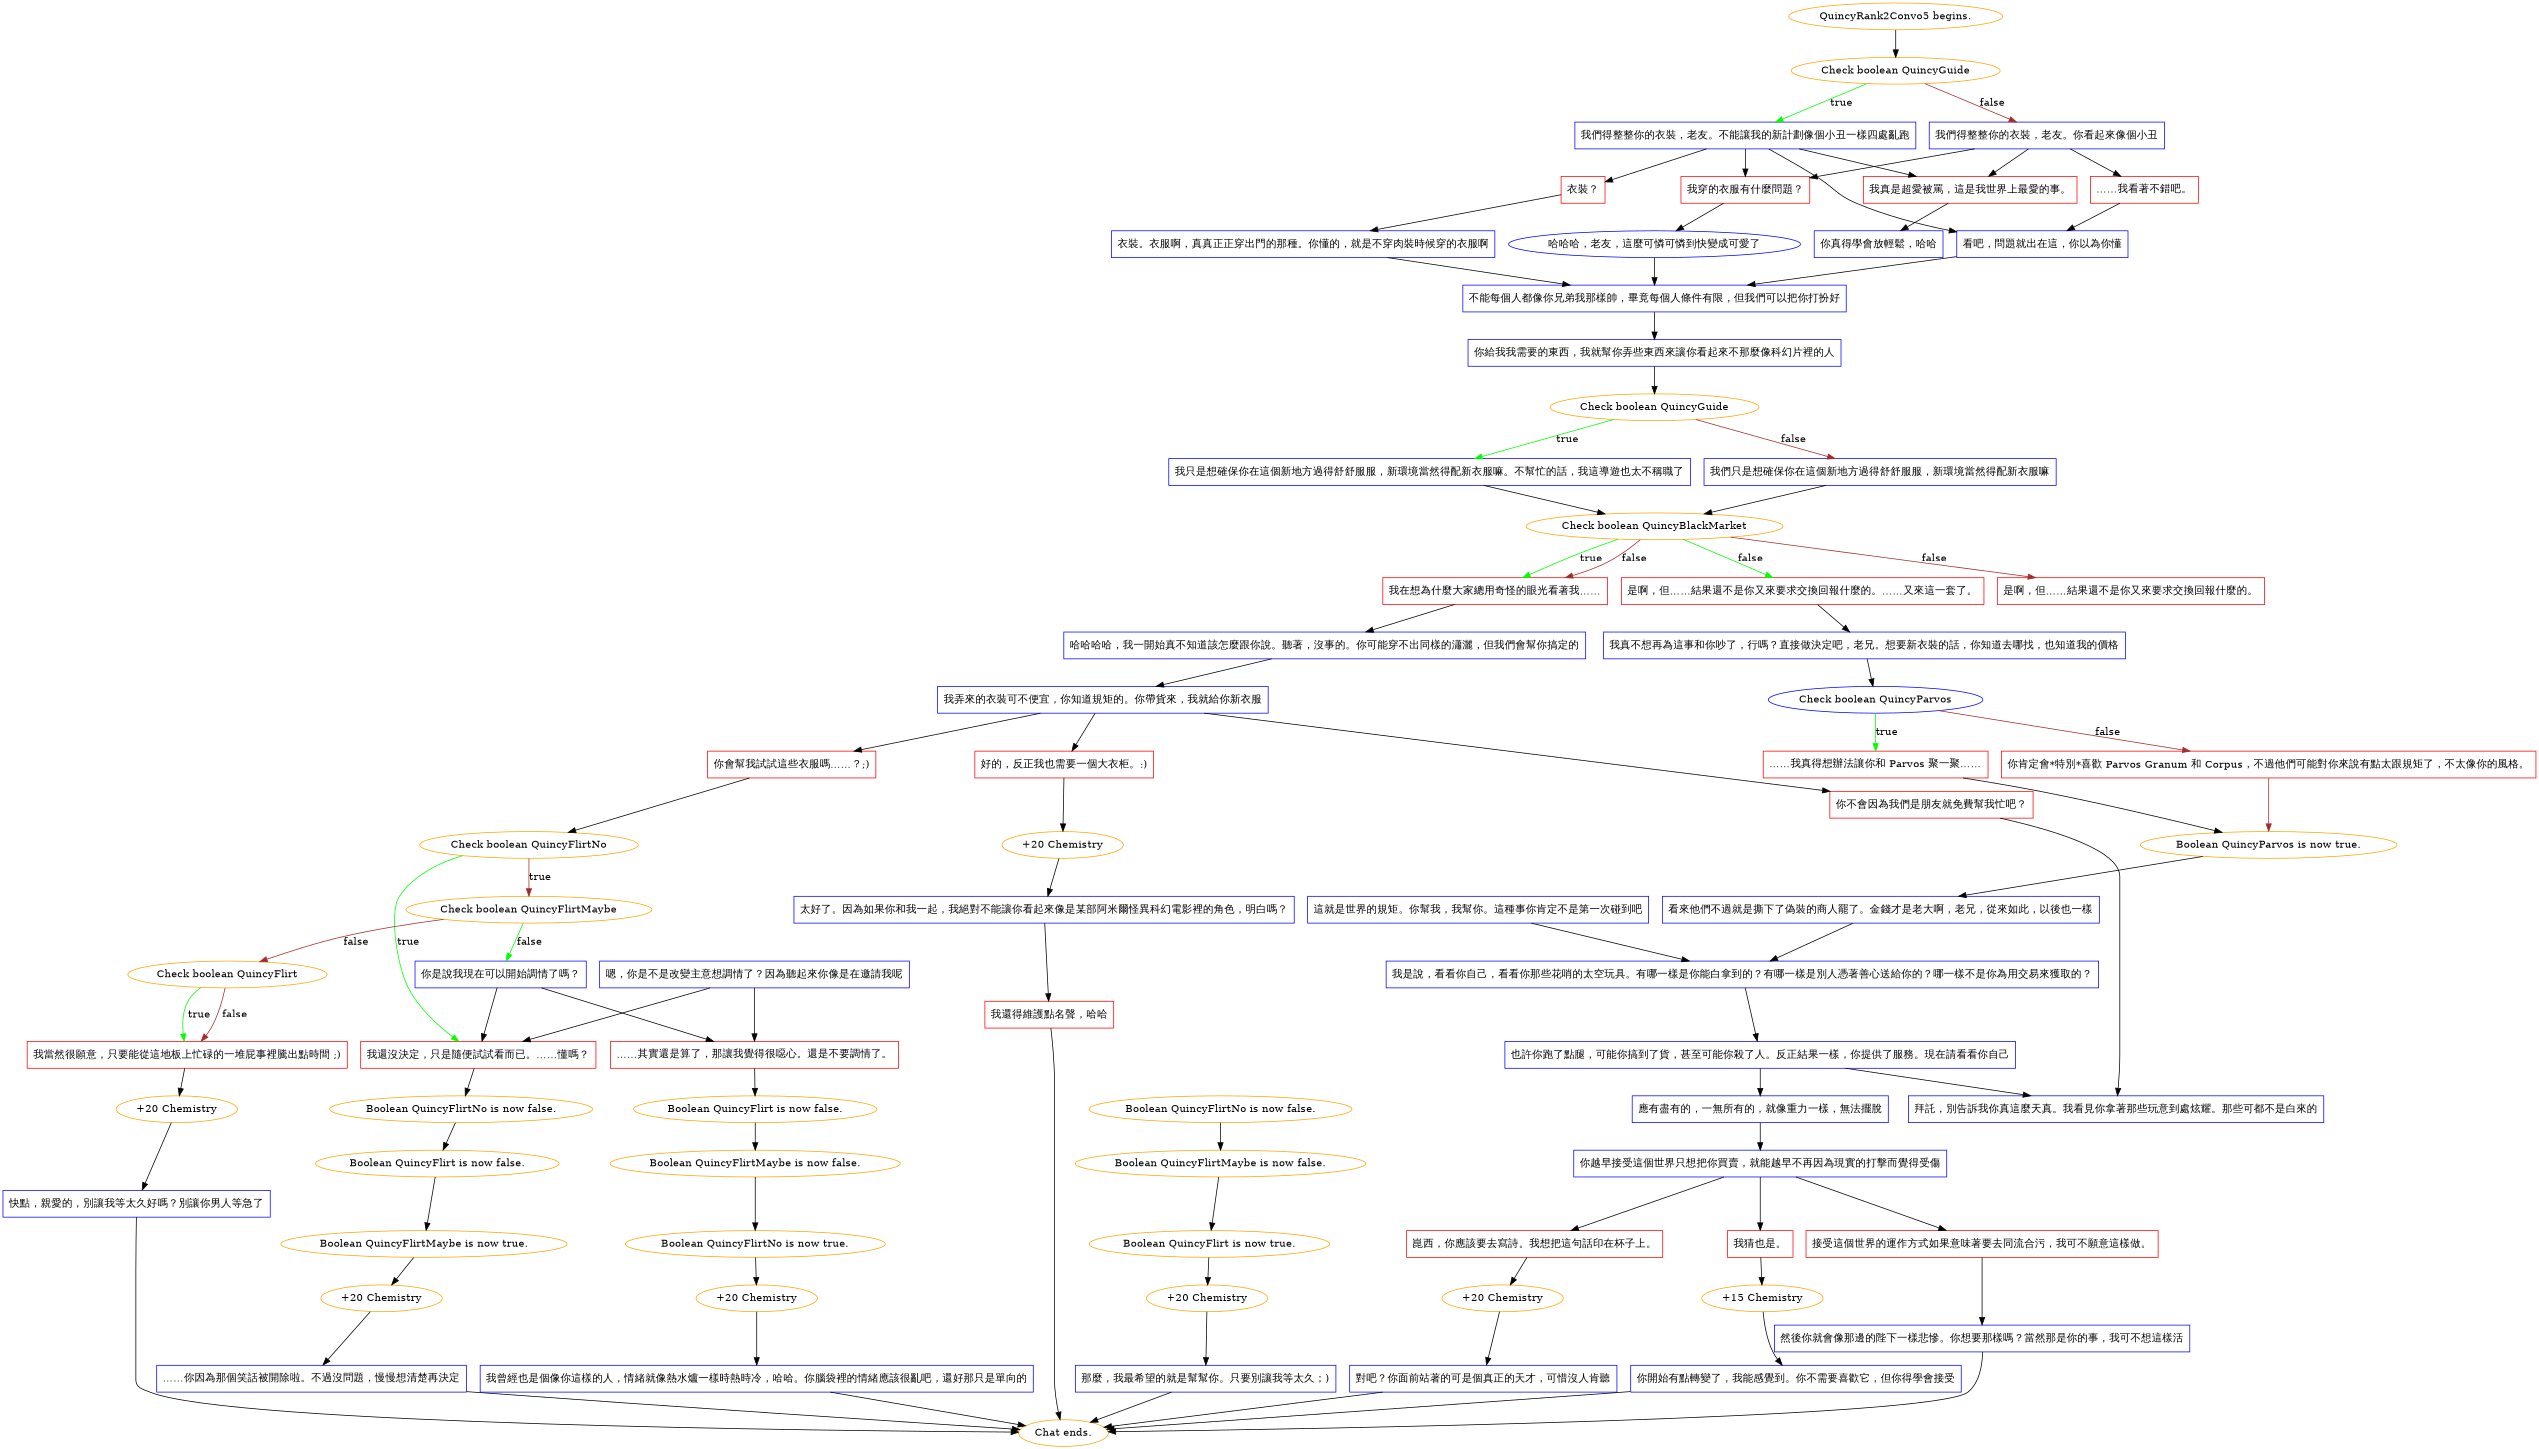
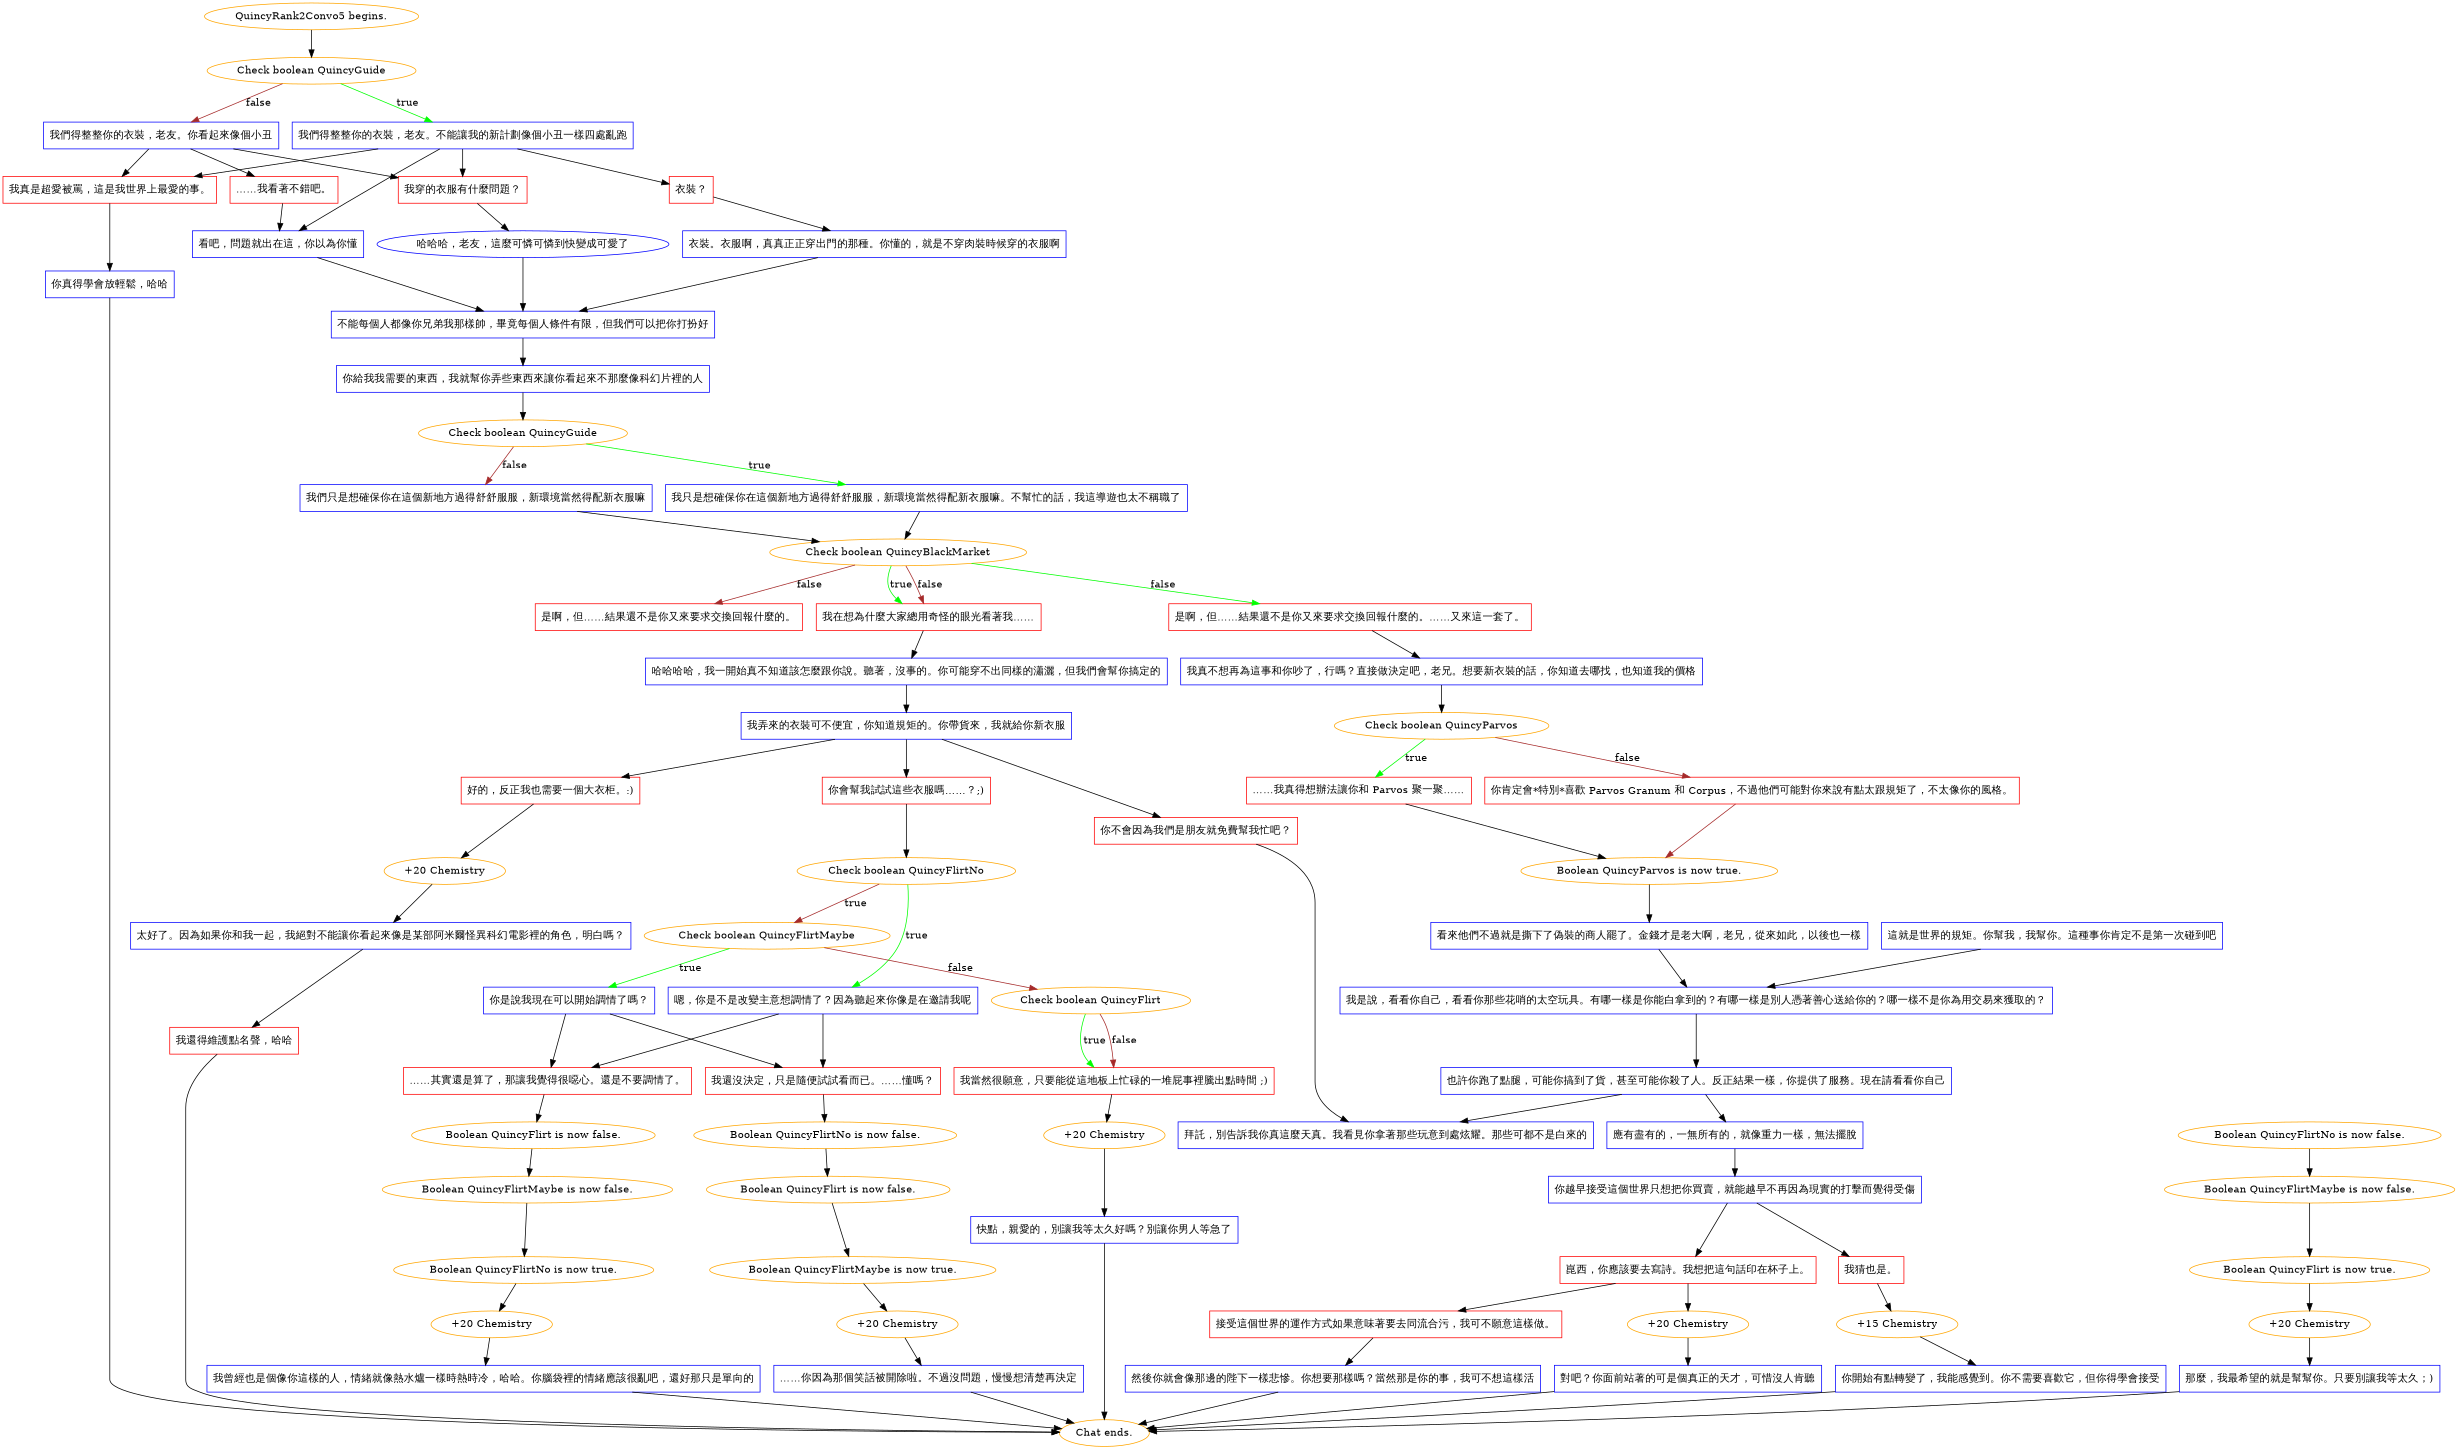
(1876, 700) -> (1442, 726)
(395, 938) -> (900, 943)
(530, 942) -> (691, 968)
(1868, 1202) -> (1541, 1297)
none -> (110, 1312)
